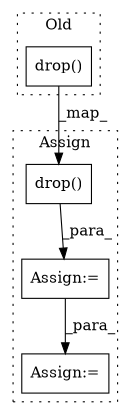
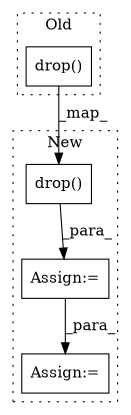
(65, 143) -> (65, 143)
